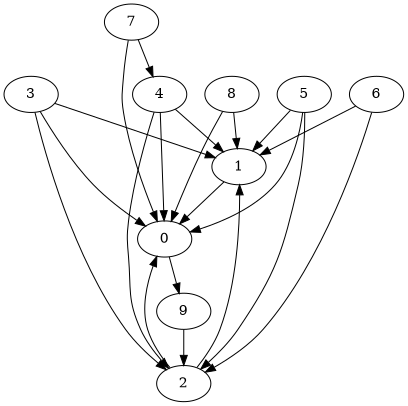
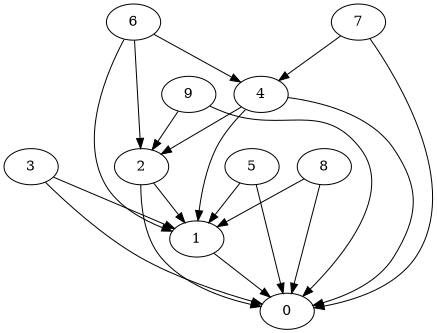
none -> (193, 56)
(80, 247) -> none
(282, 247) -> none
(173, 270) -> (360, 149)
